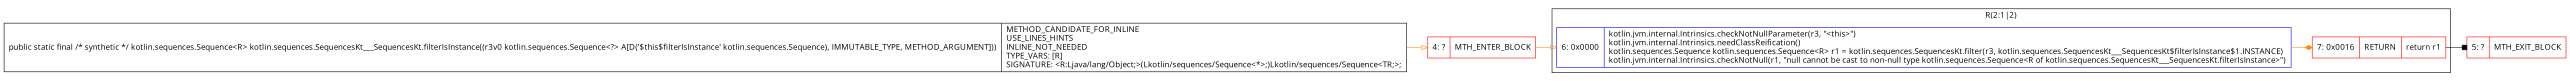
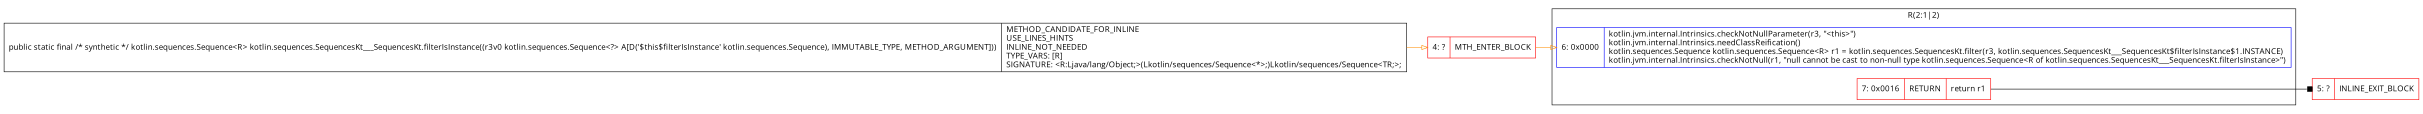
(2298, 47) -> none
(2528, 47) -> (2377, 89)
